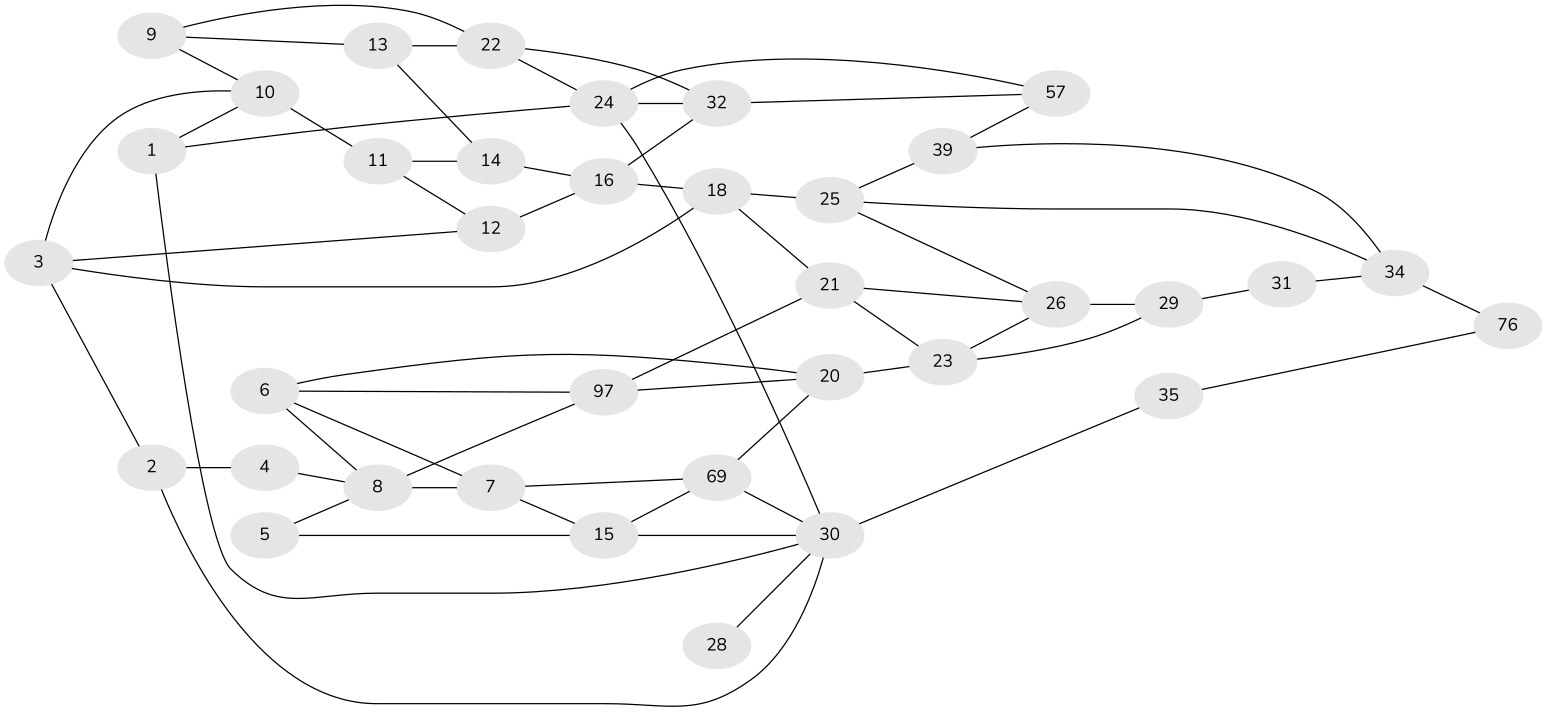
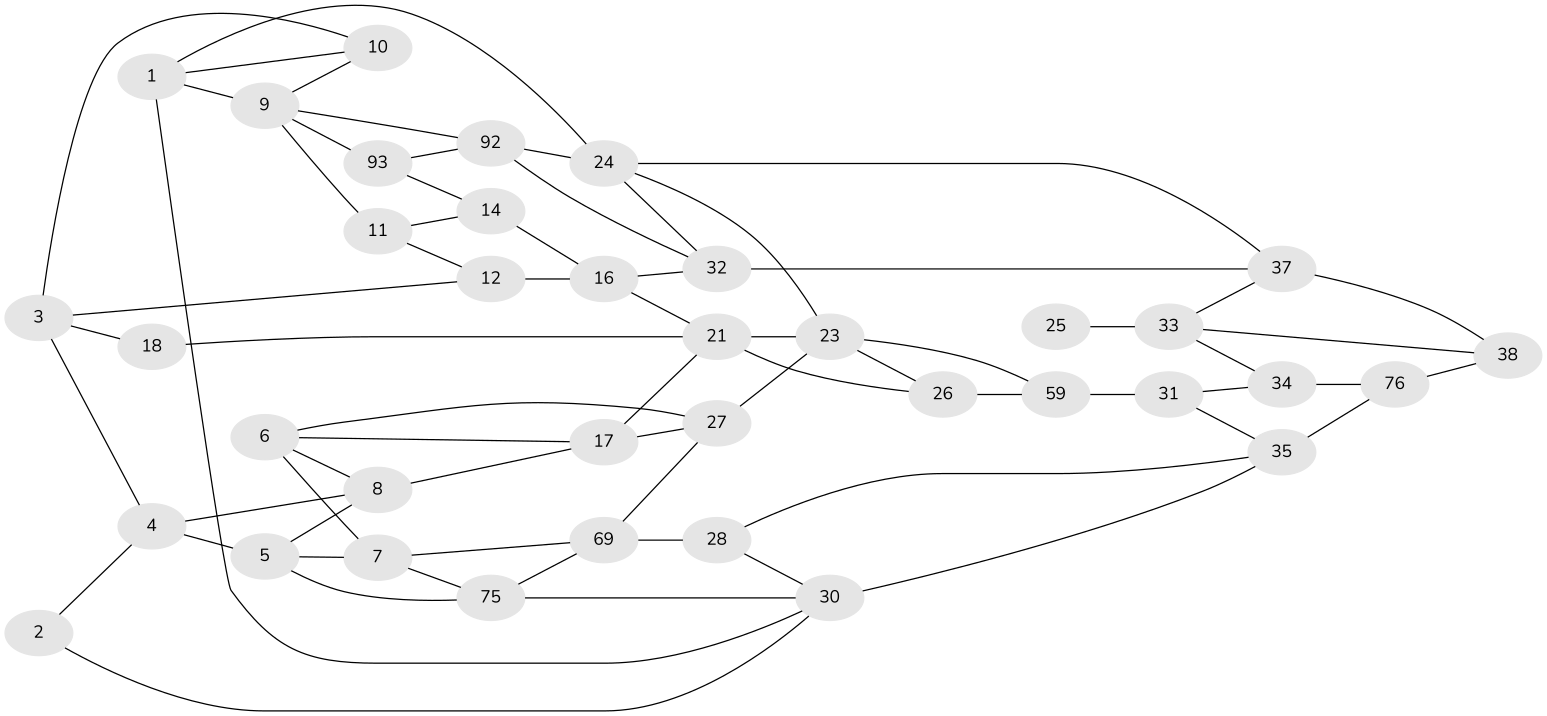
(378, 46) -> (378, 163)
(491, 46) -> (491, 143)
none -> (209, 91)
(1056, 93) -> (1282, 269)
(314, 123) -> (319, 170)
(943, 151) -> (1169, 327)
(651, 186) -> (661, 308)
(773, 196) -> none
(1119, 209) -> none
(943, 252) -> none
(1169, 304) -> (1056, 394)
(728, 314) -> (740, 227)
none -> (1508, 356)
(95, 365) -> (95, 422)
(830, 377) -> (717, 423)
(604, 392) -> (604, 442)
none -> (1226, 423)
none -> (993, 474)
(435, 488) -> (322, 557)
(774, 507) -> (661, 540)
(604, 535) -> (491, 598)
none -> (209, 541)
